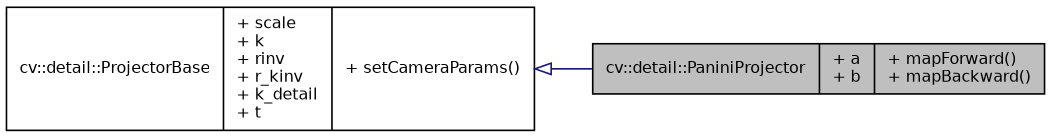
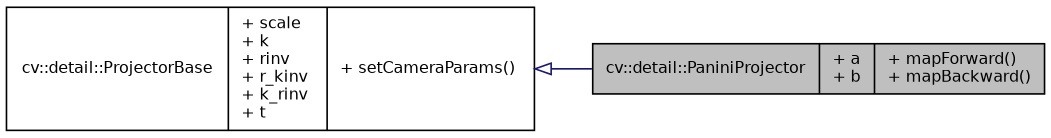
(278, 95) -> (275, 95)
